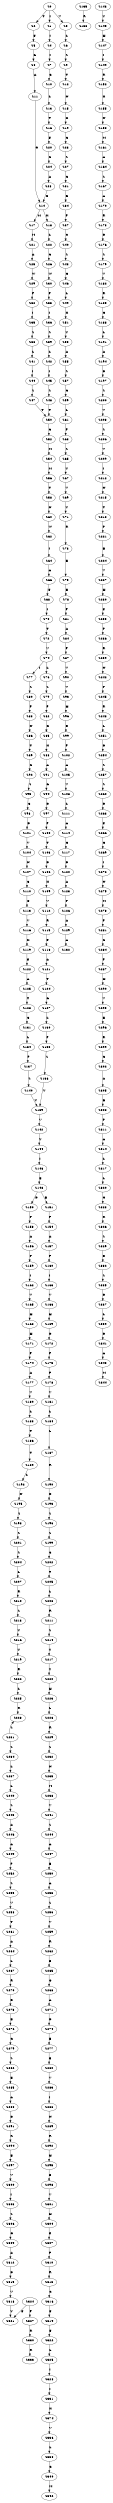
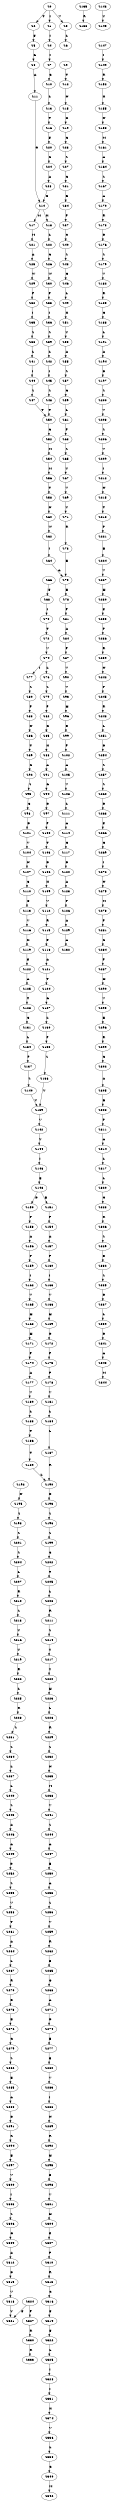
(103, 35) -> none
(66, 54) -> none
(49, 569) -> (56, 570)
(26, 1474) -> (38, 1474)
(10, 1728) -> (14, 1727)
(12, 1864) -> (12, 1864)
